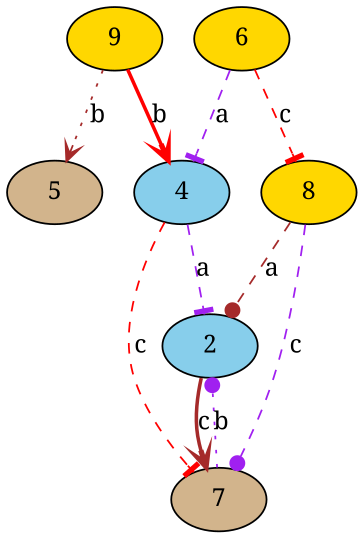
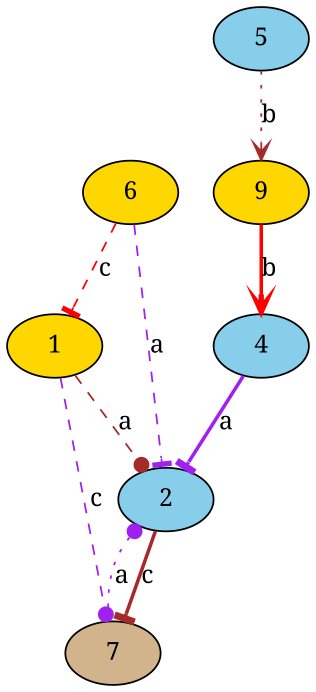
(88, 108) -> (261, 107)
(213, 112) -> (148, 341)
(55, 192) -> (261, 39)
(309, 192) -> (55, 346)
(195, 265) -> (216, 419)
(129, 349) -> none
(196, 415) -> (141, 572)
(222, 423) -> (123, 576)
